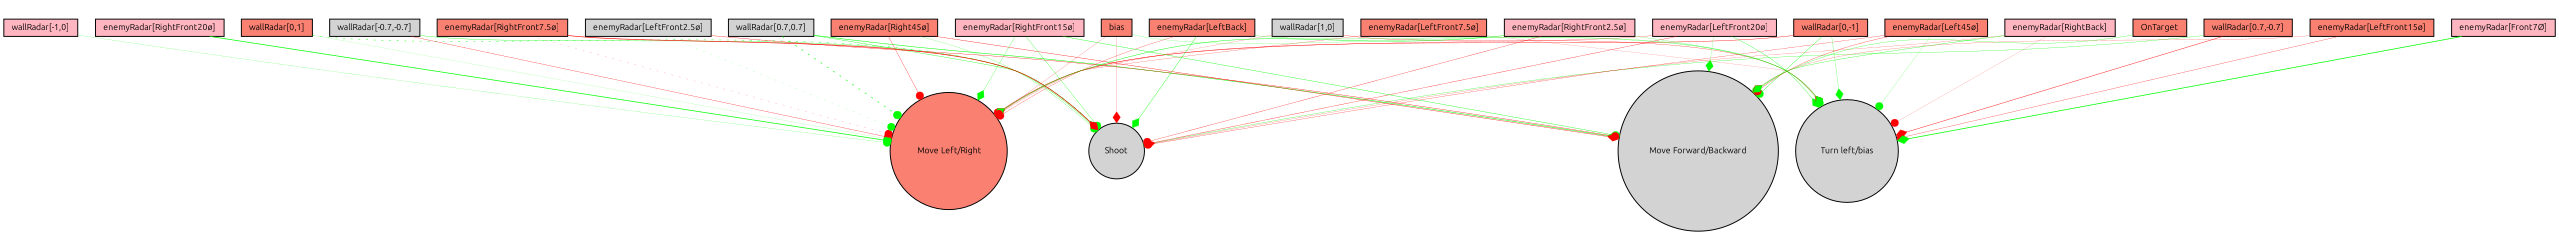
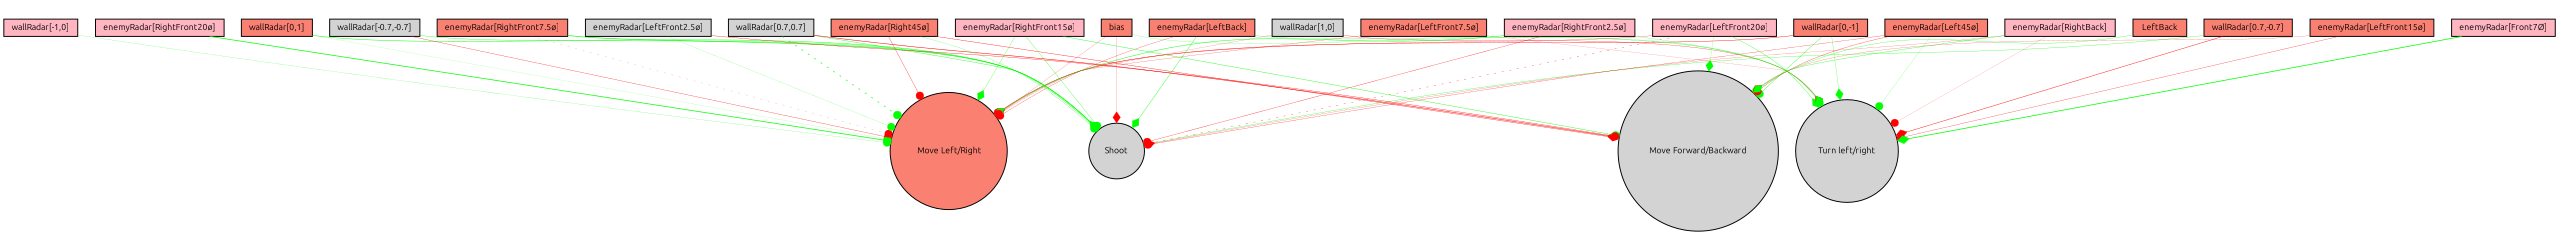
(2160, 28) -> (2160, 28)
(711, 40) -> (711, 40)
(838, 46) -> (838, 46)
(1212, 78) -> (1212, 78)
(777, 81) -> (777, 81)
(1414, 90) -> (1414, 90)
(1847, 151) -> (1847, 151)
